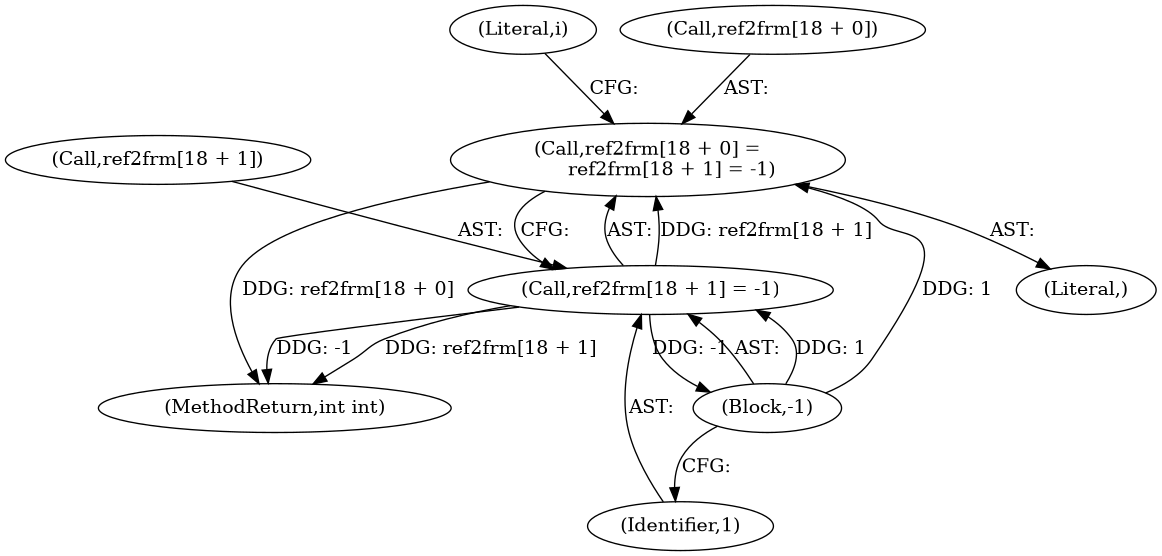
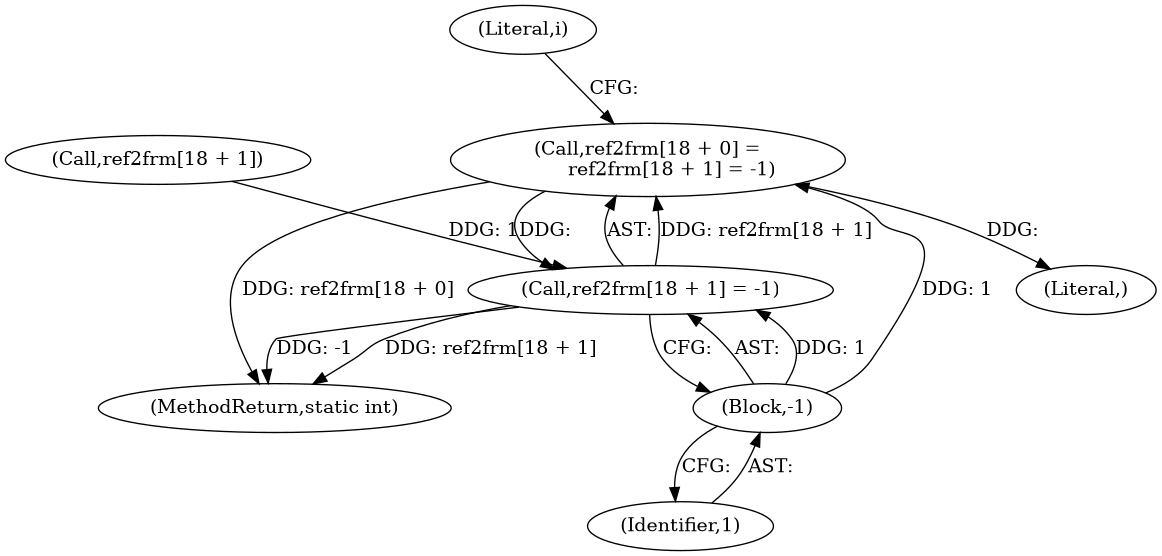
(773, 30) -> none
(484, 231) -> (484, 231)
(548, 231) -> (548, 231)
(1016, 231) -> (1016, 231)
(691, 349) -> (691, 349)
(275, 408) -> (275, 408)
(626, 419) -> (738, 477)
